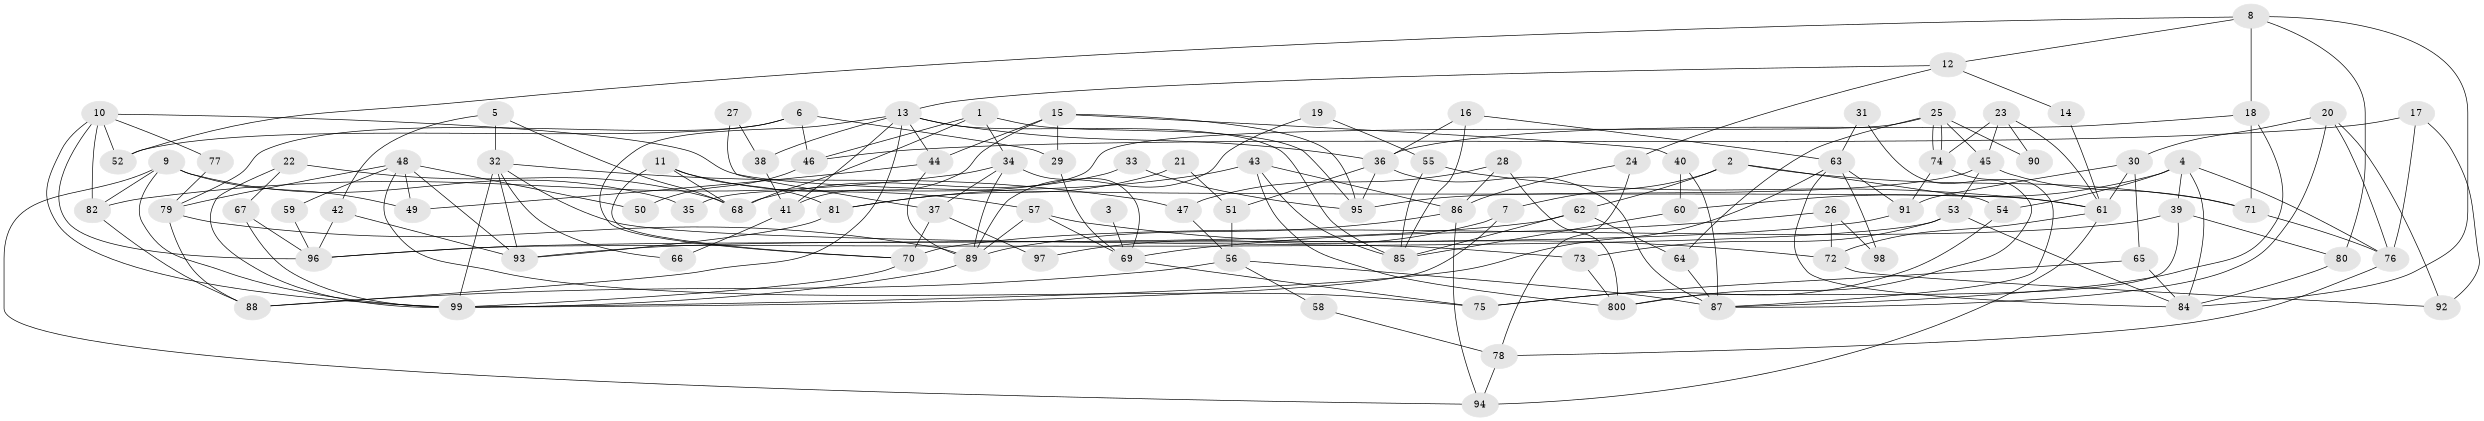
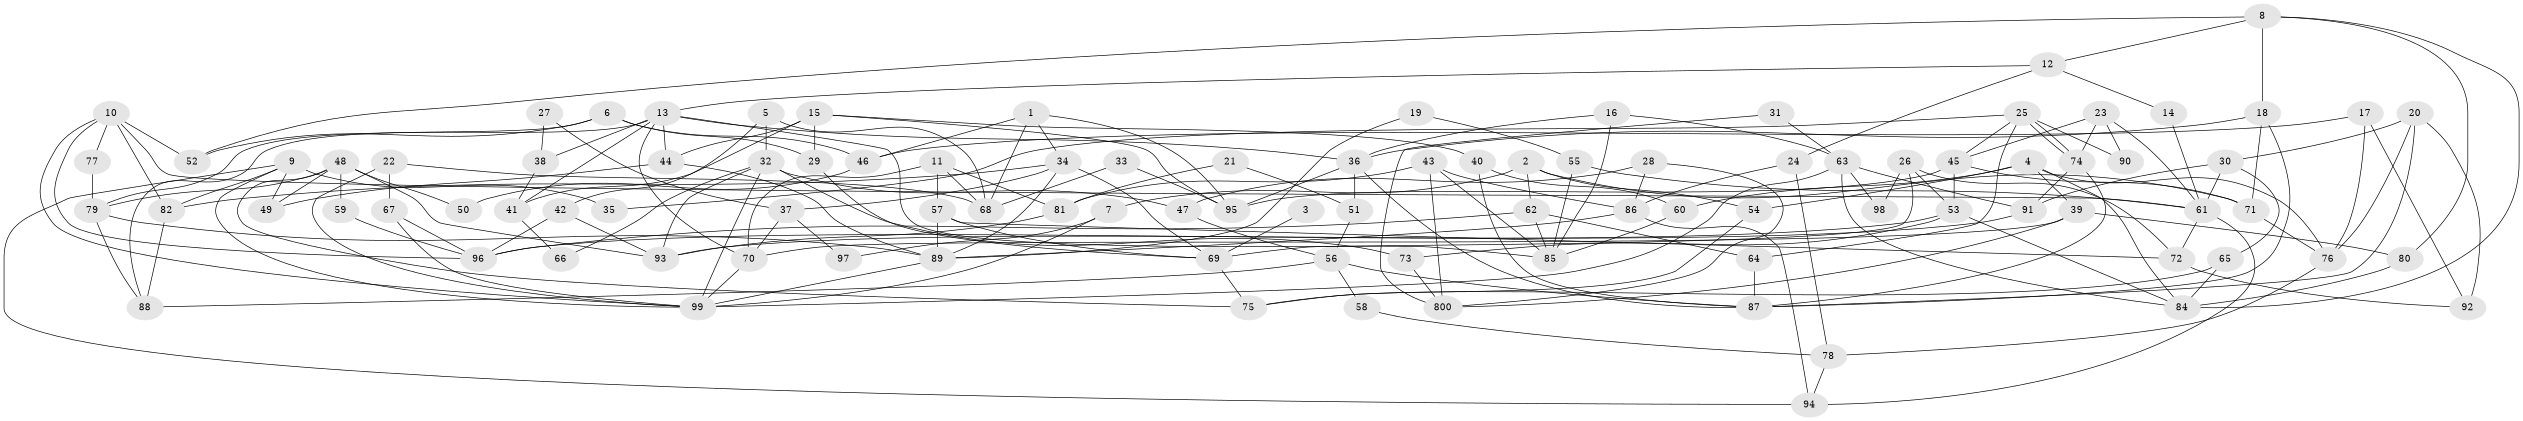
none -> (1930, 186)
